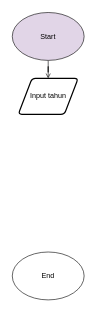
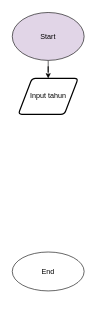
(48, 74) -> (48, 72)
(48, 276) -> (48, 272)
